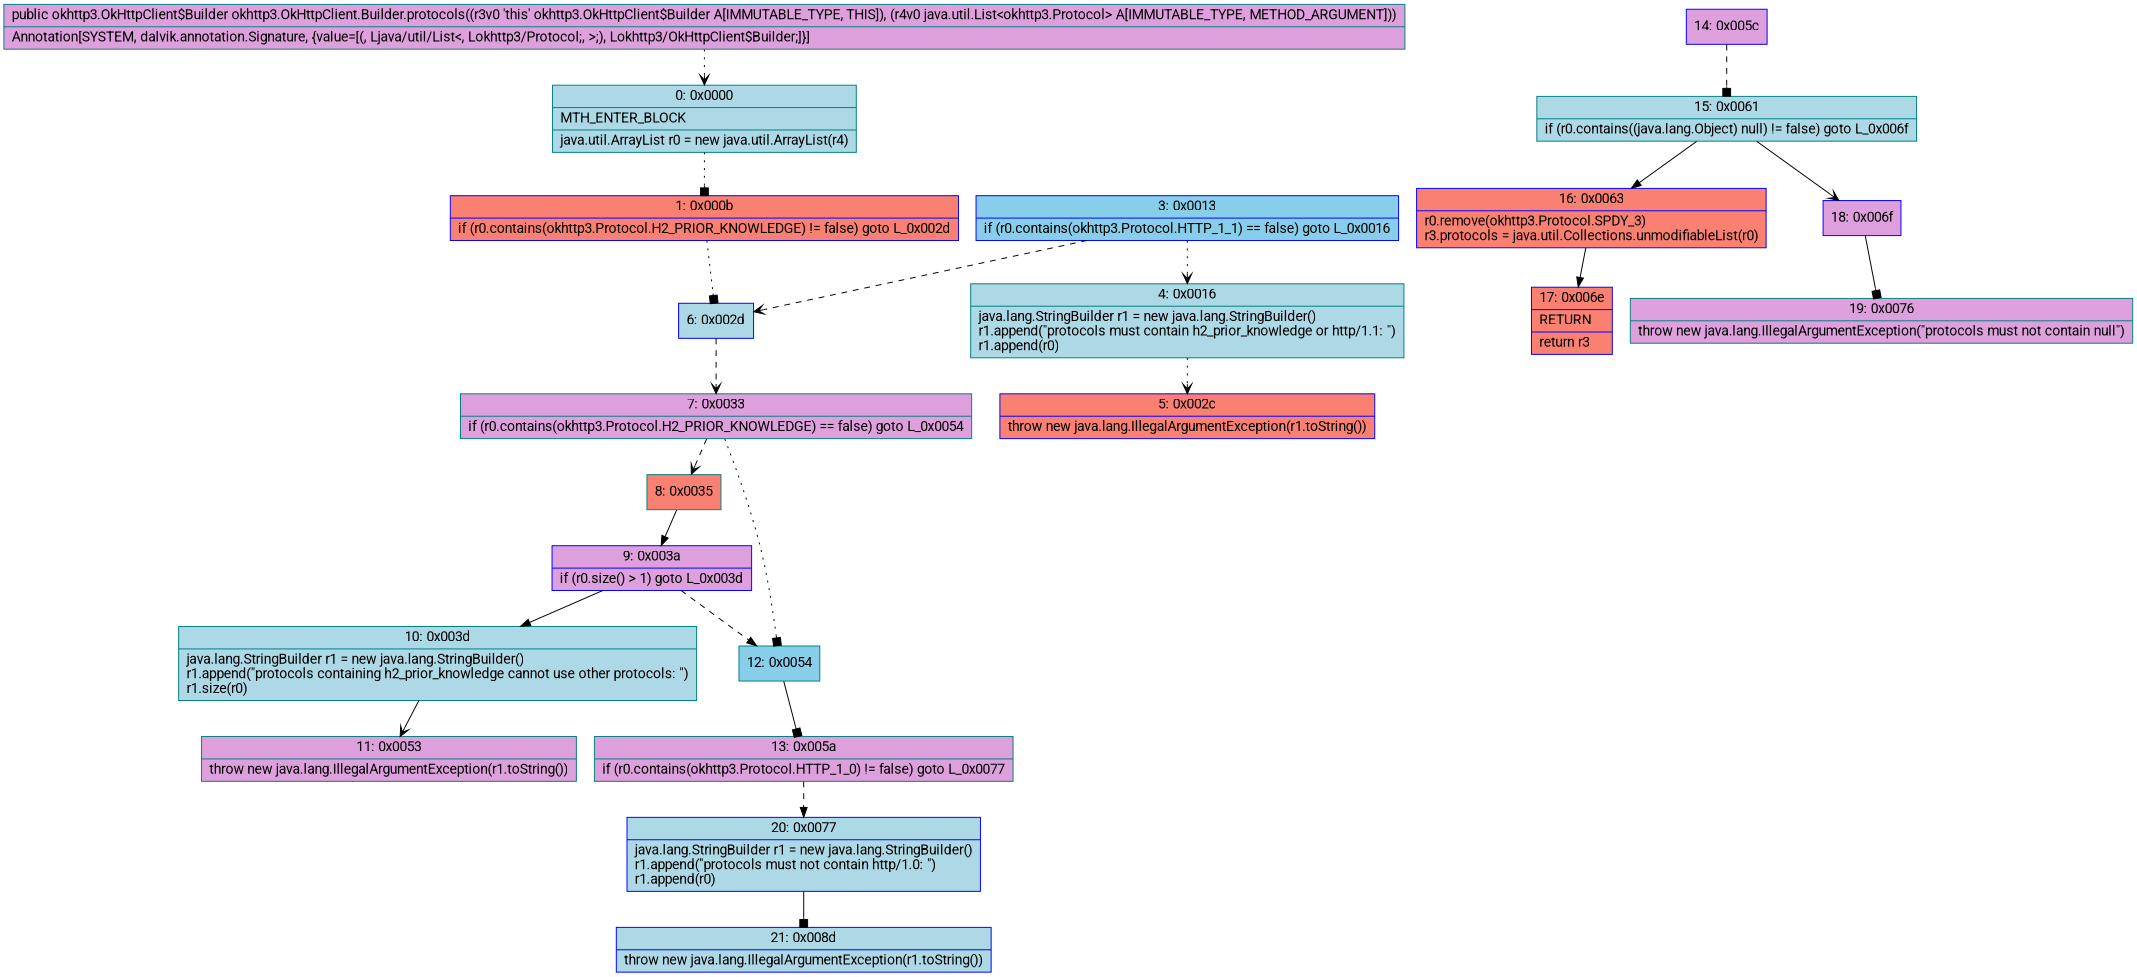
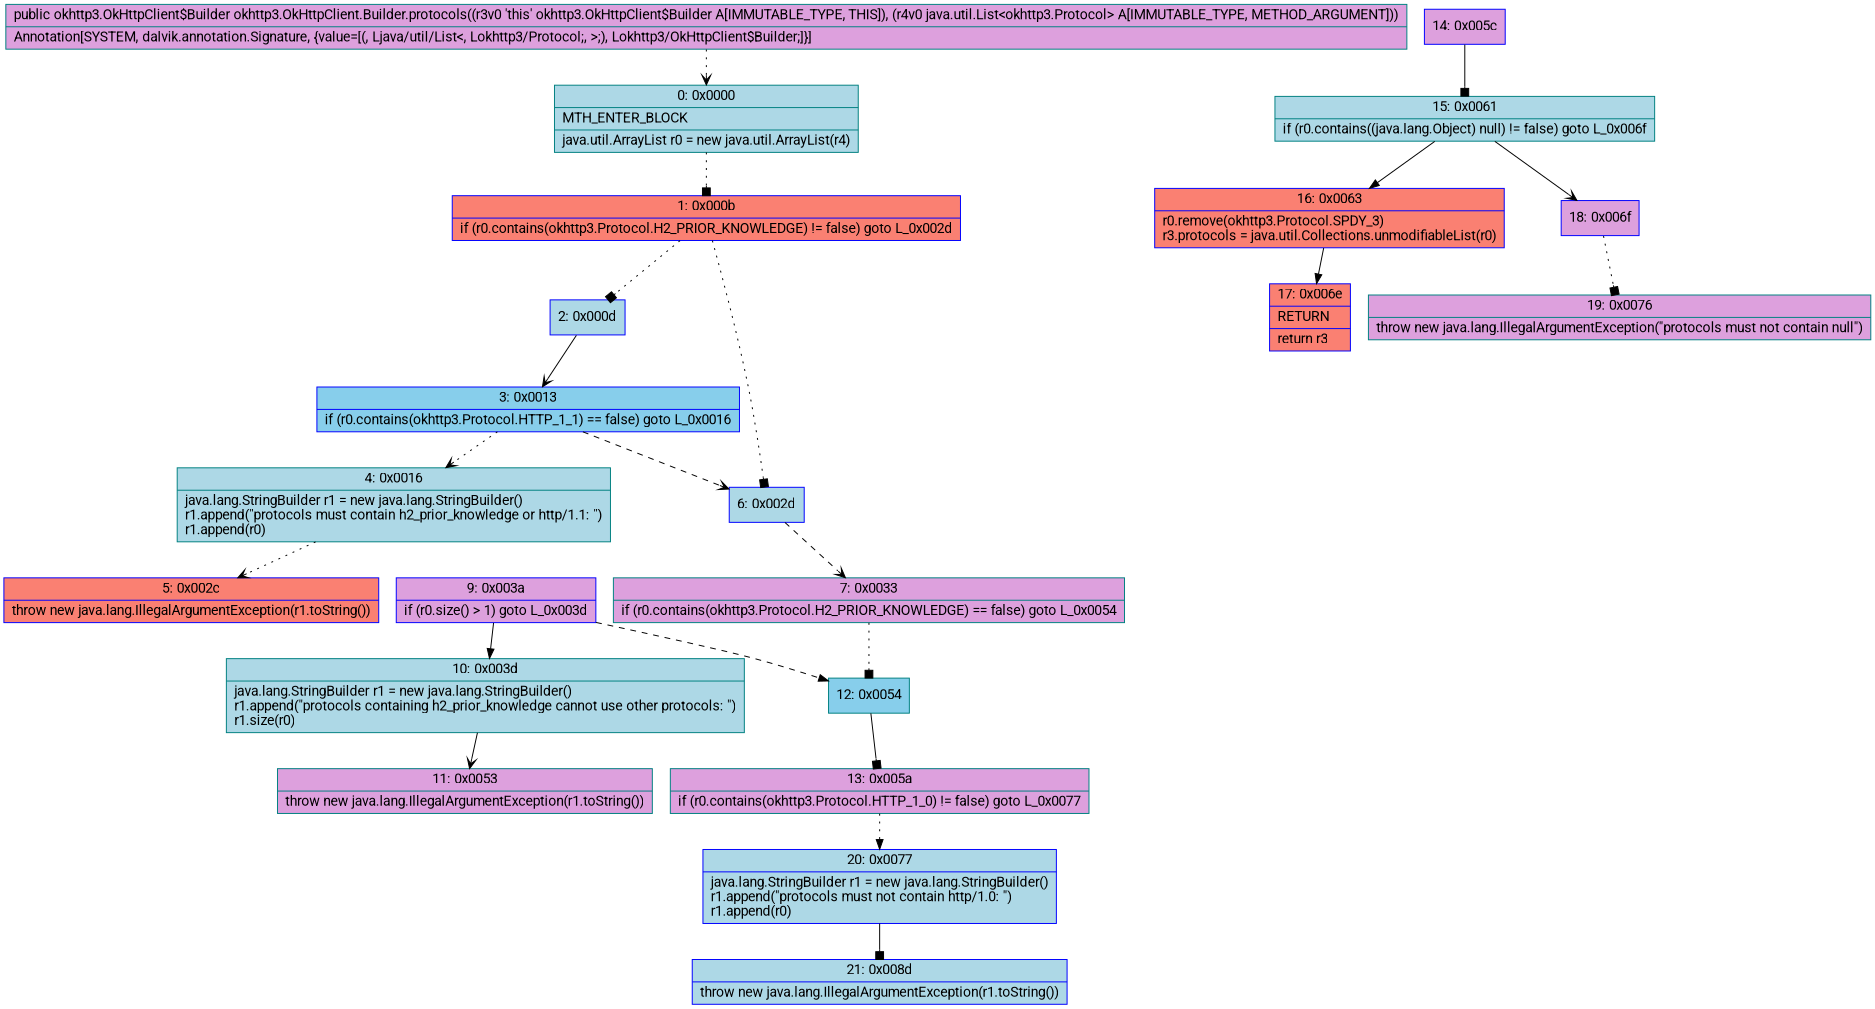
(1727, 66) -> (1465, 66)
(1870, 262) -> (1608, 261)
none -> (588, 317)
(684, 492) -> none
(804, 794) -> (880, 827)
